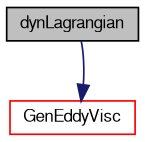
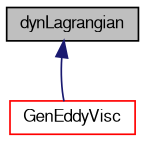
(84, 63) -> (61, 79)
